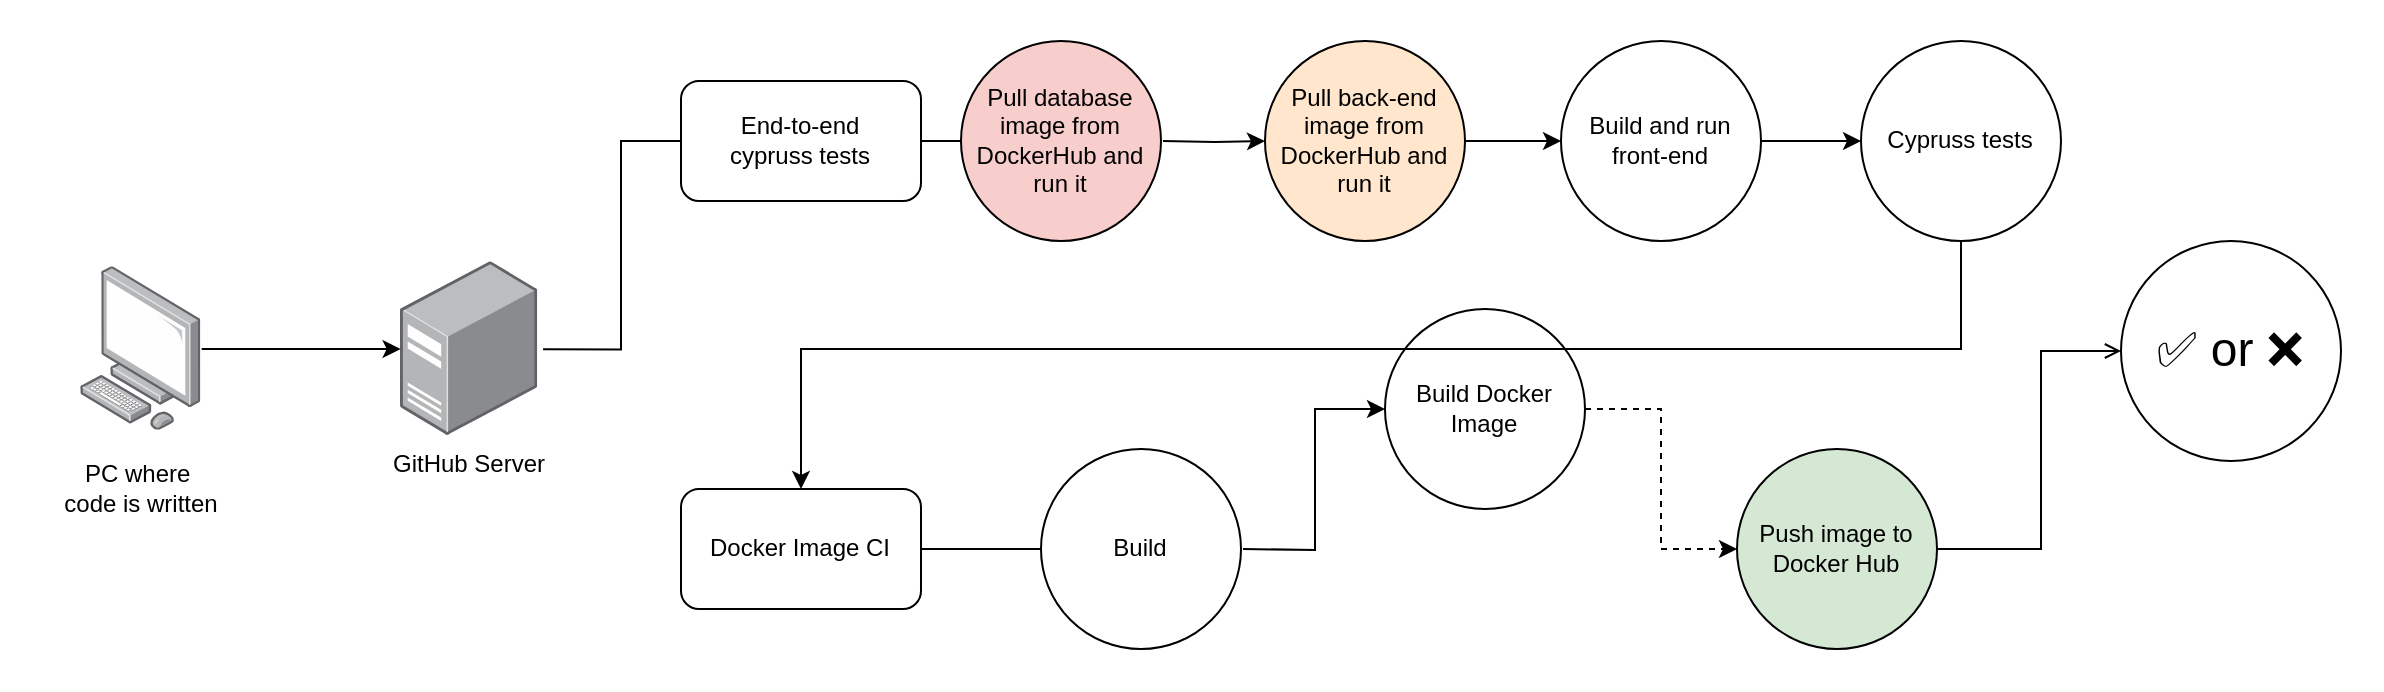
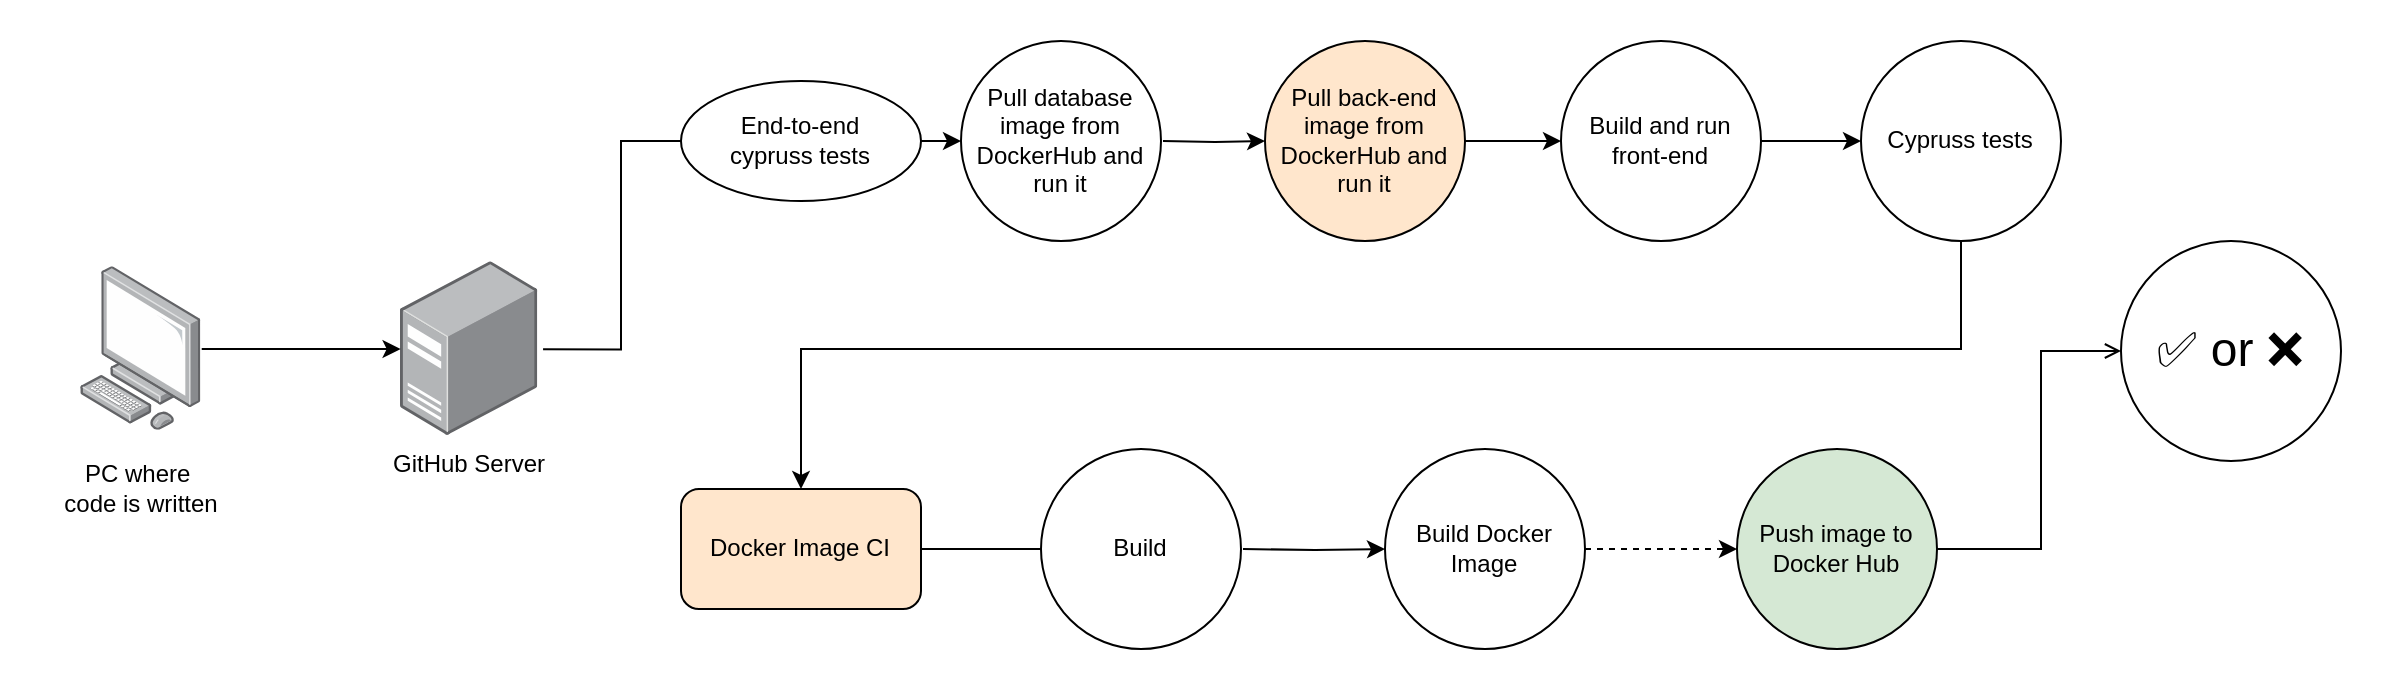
(801, 141) -> (801, 141)
(951, 141) -> (946, 141)
(1061, 141) -> (1061, 141)
(1485, 409) -> (1485, 549)
(801, 549) -> (801, 549)
